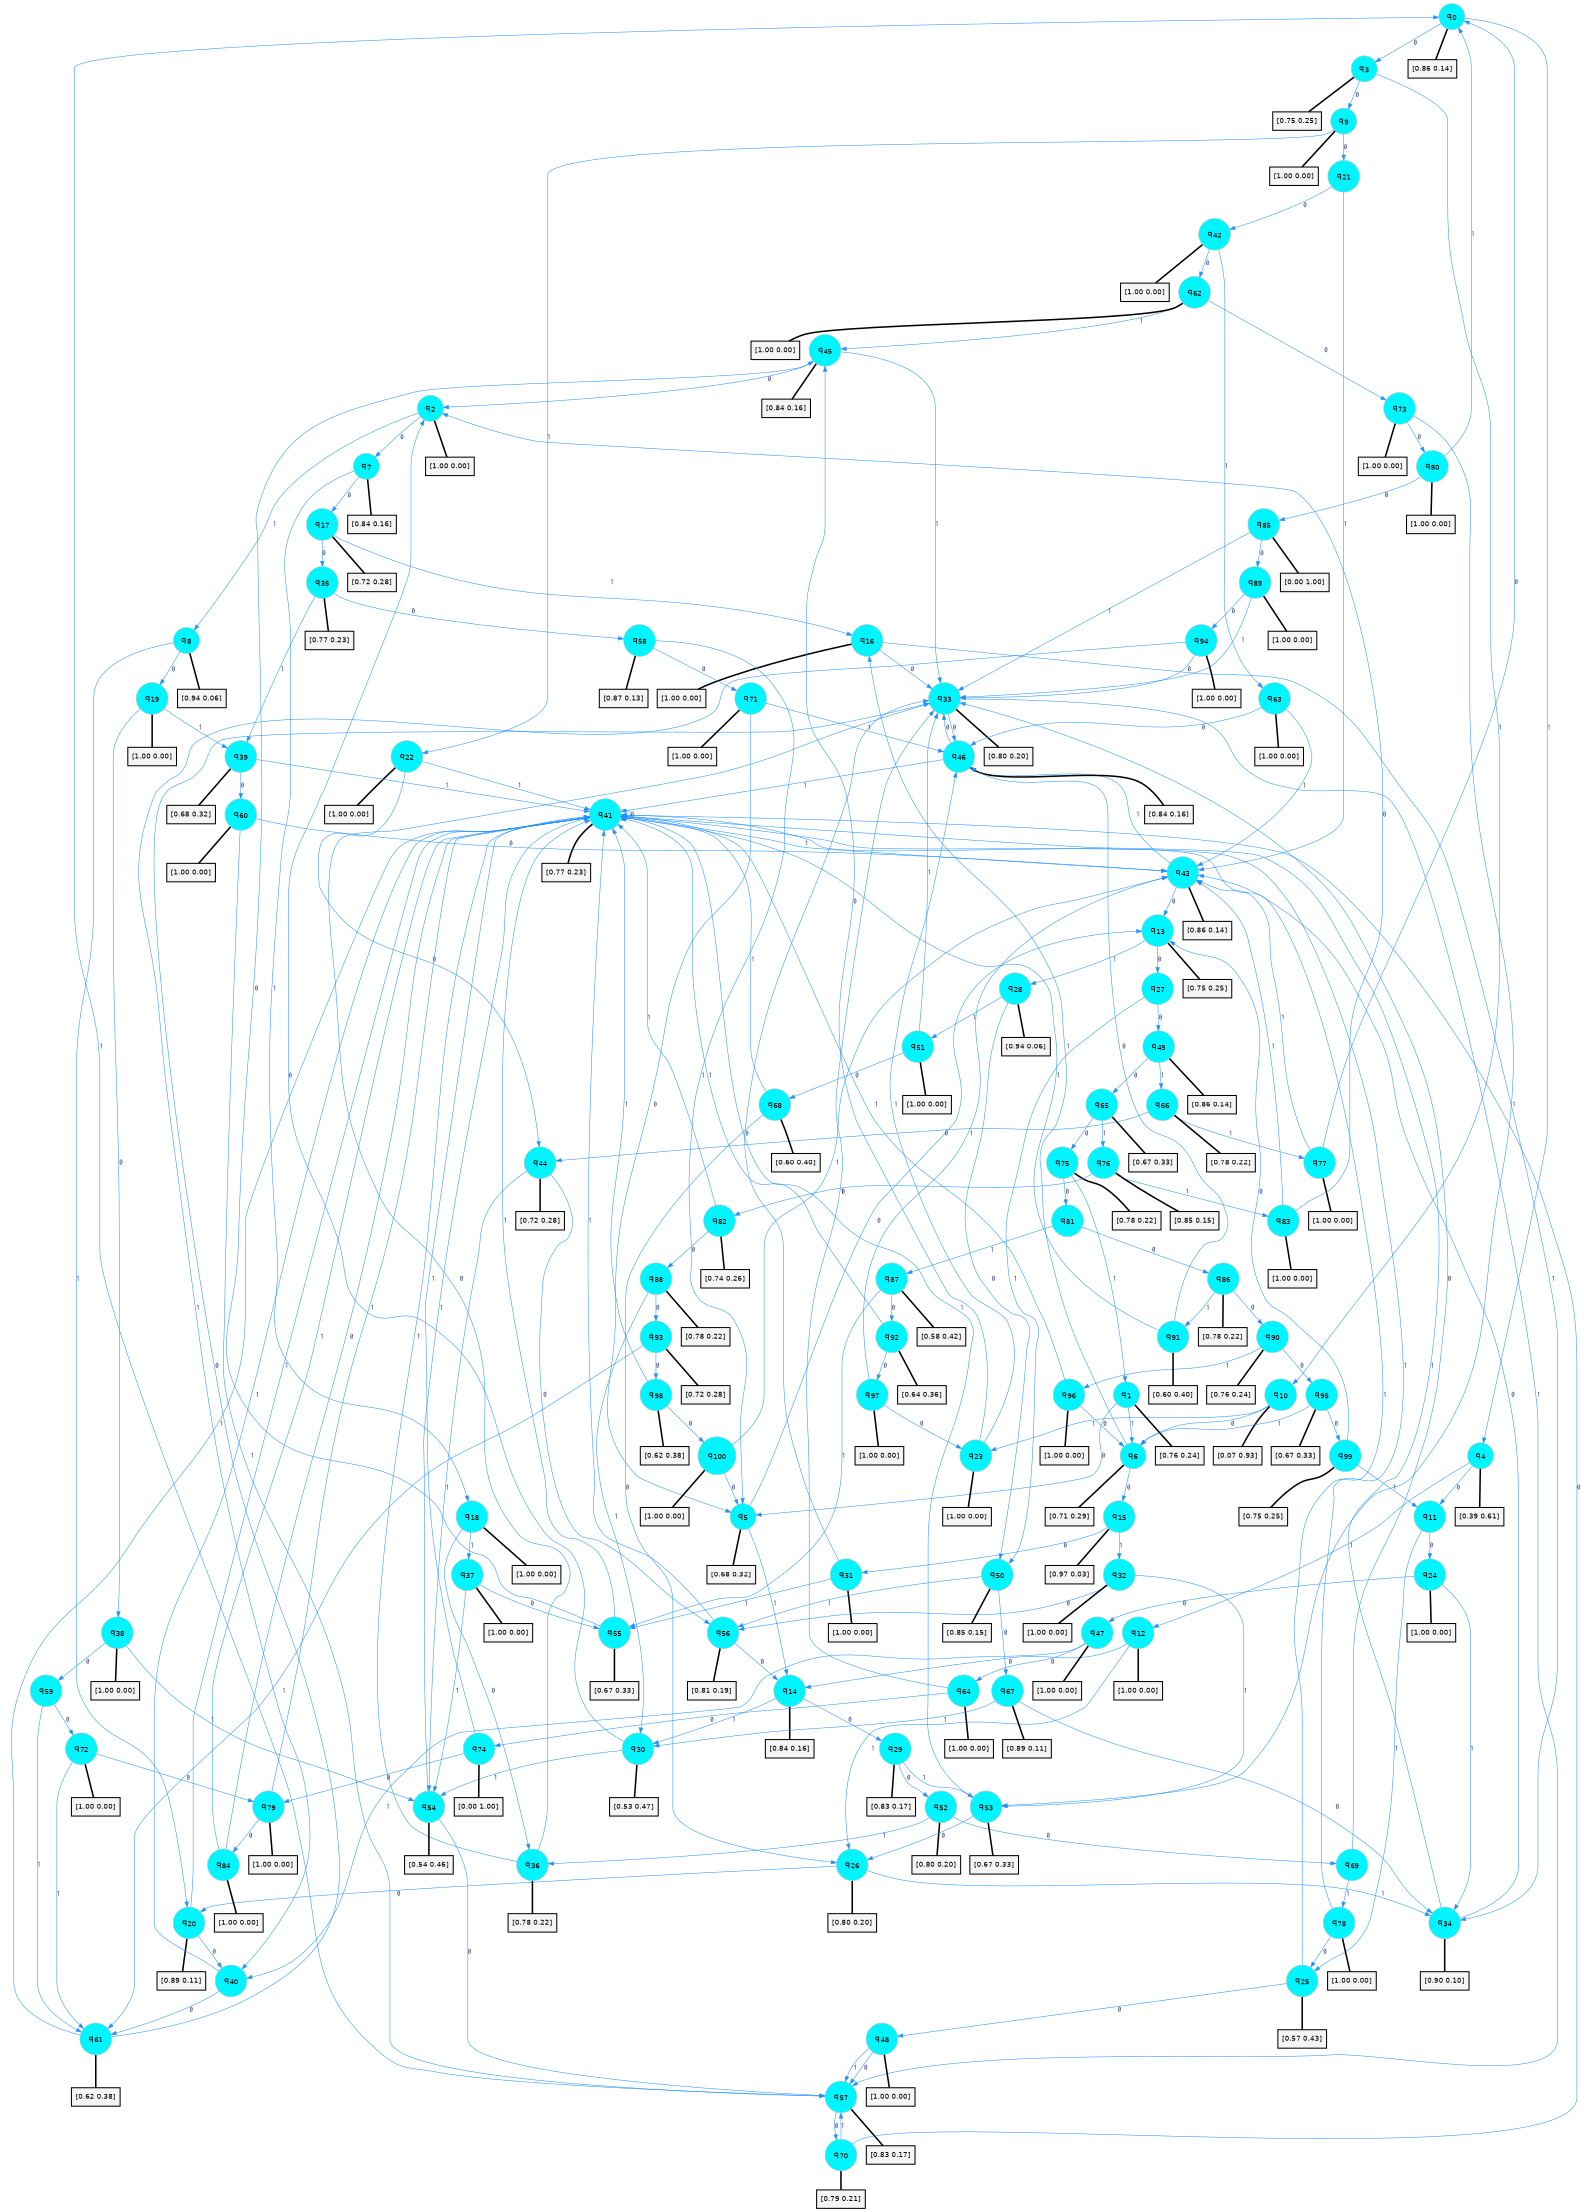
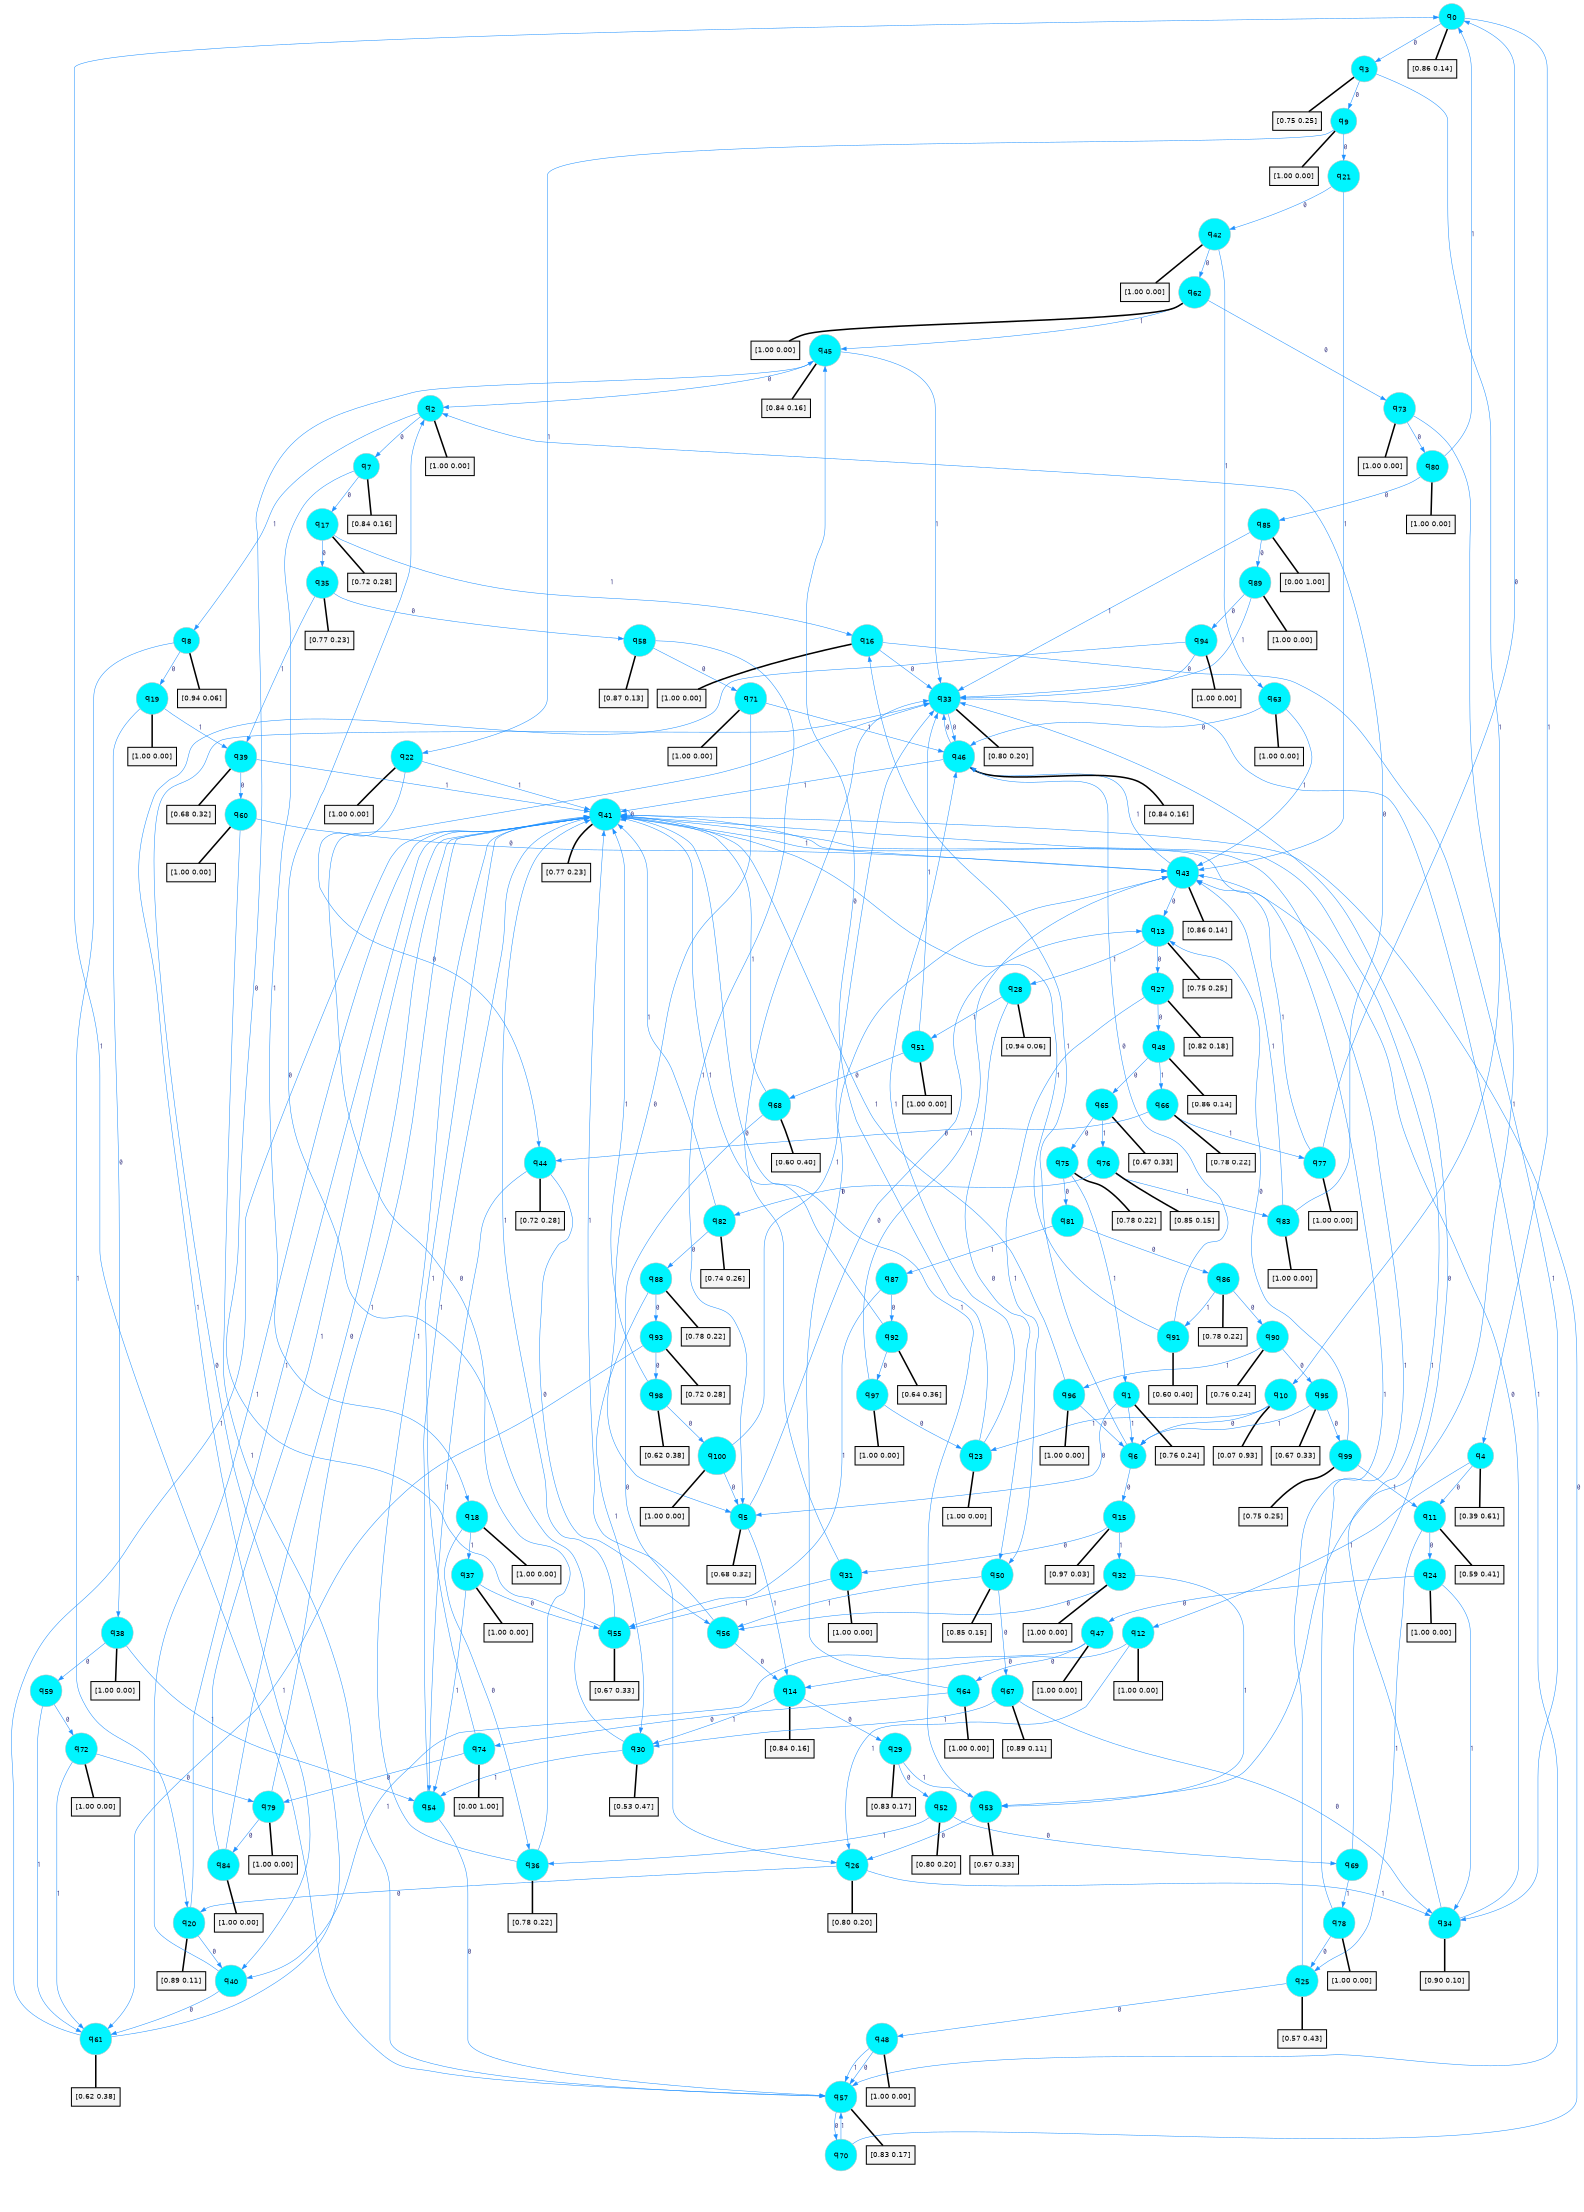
none -> (1208, 1047)
(941, 1337) -> none
(1070, 1517) -> none
none -> (1480, 1575)
(712, 1691) -> none
(429, 1865) -> none
(841, 2199) -> none
